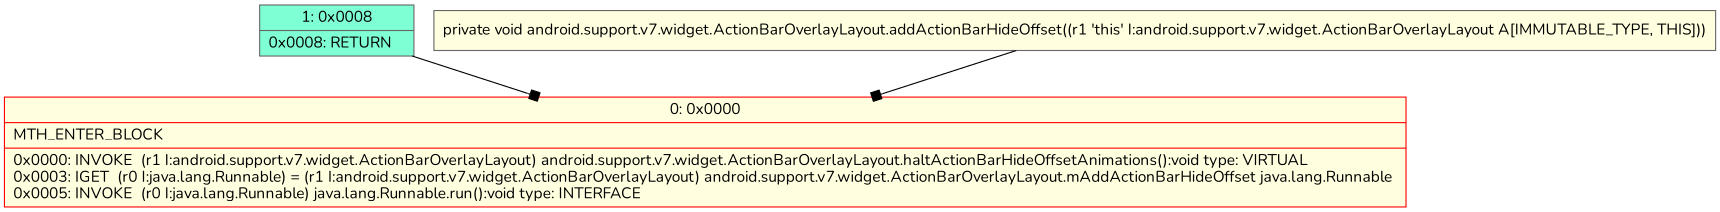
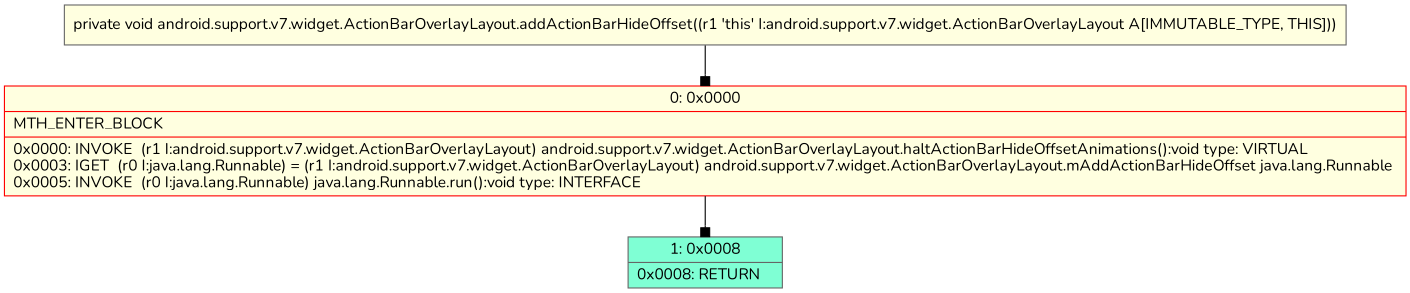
(470, 75) -> (705, 211)
